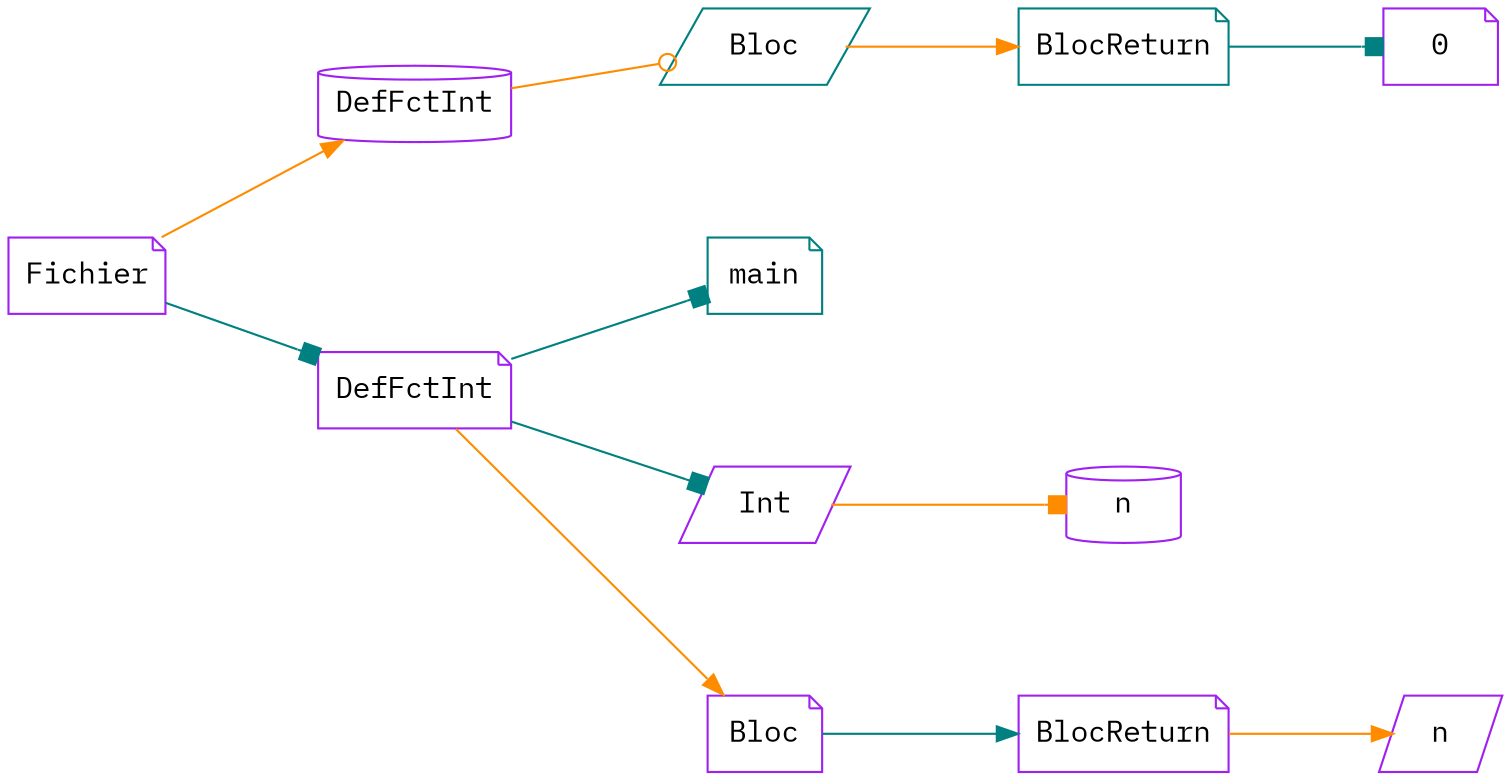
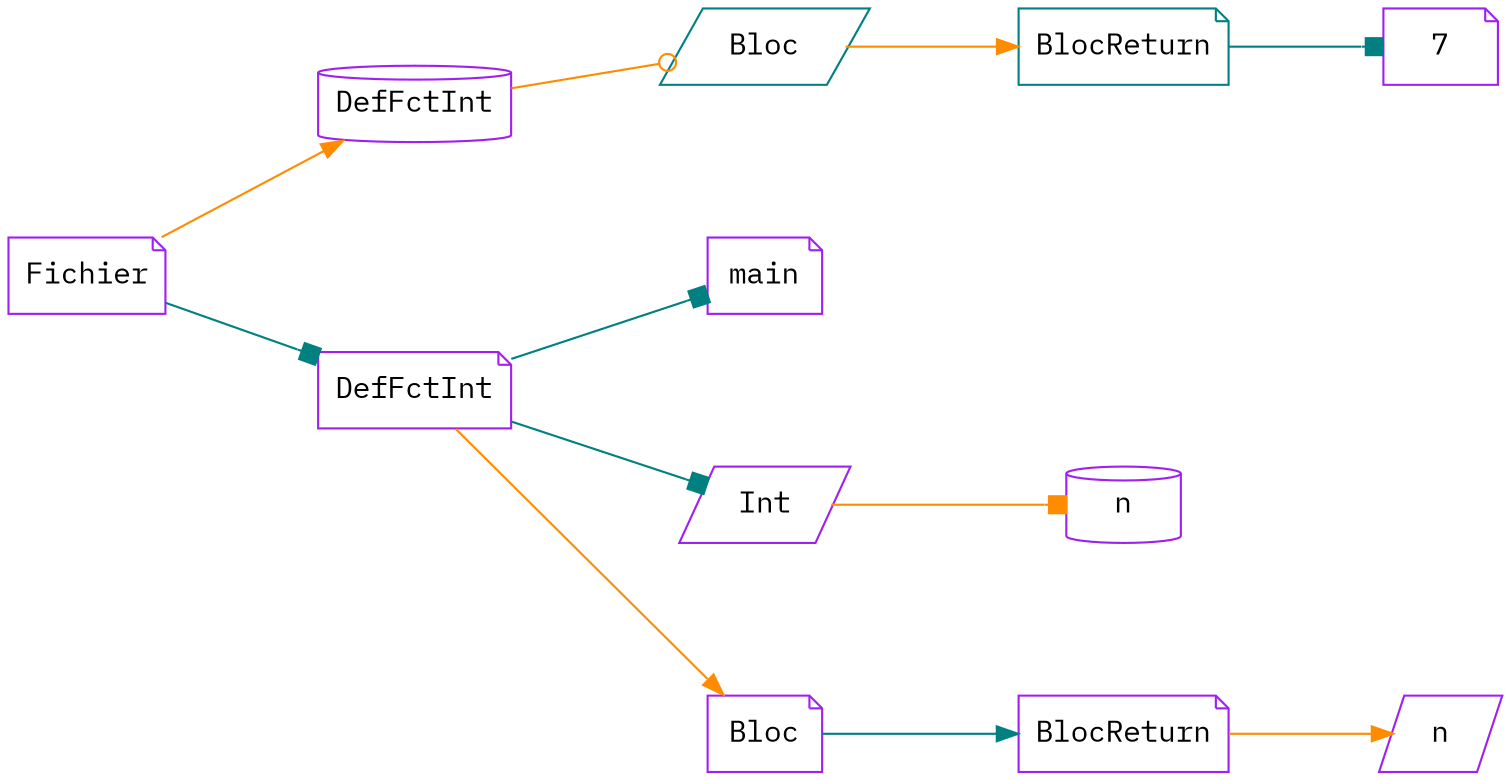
(1441, 47) -> (1441, 47)
(765, 276) -> (765, 276)
